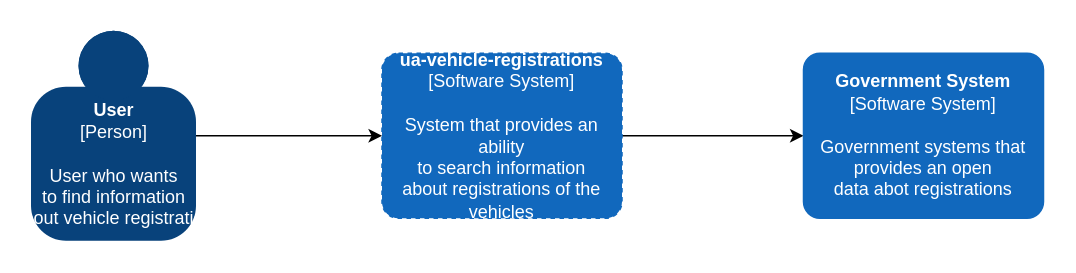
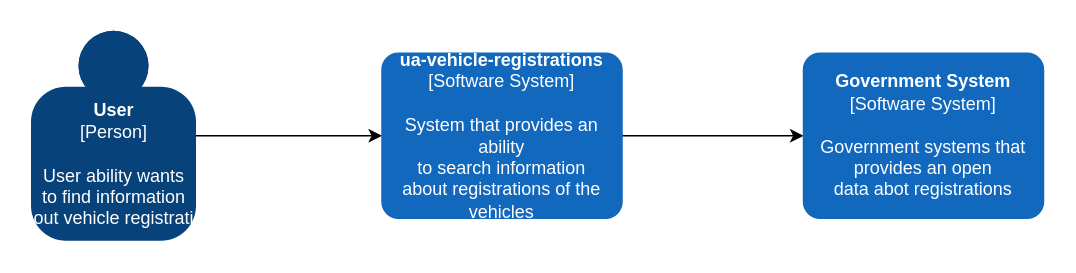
(502, 136) -> (502, 136)
(114, 164) -> (114, 164)
